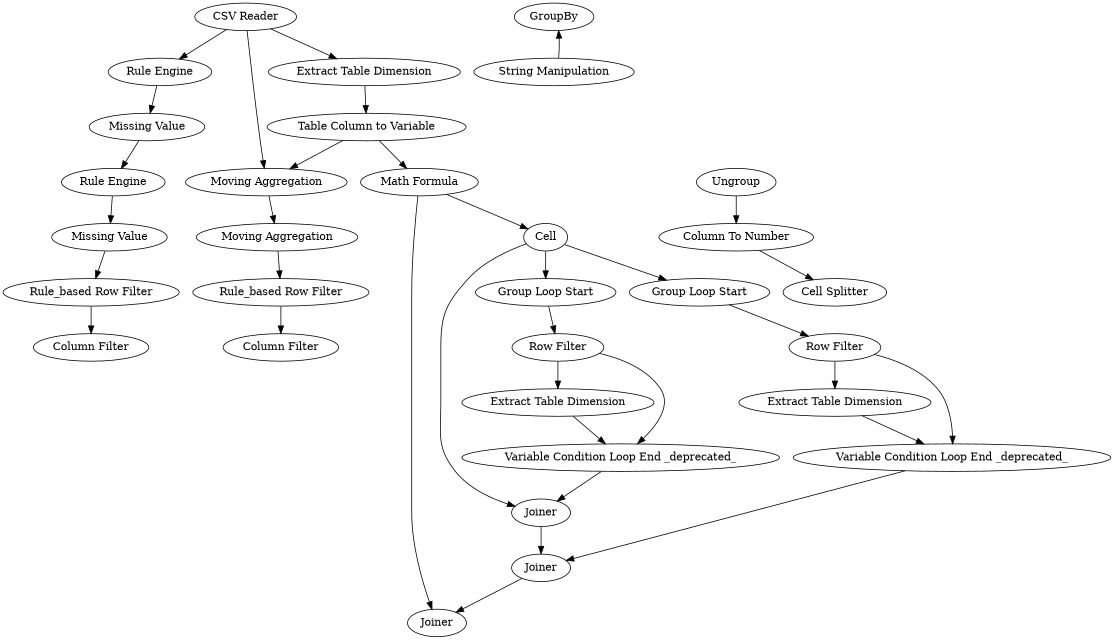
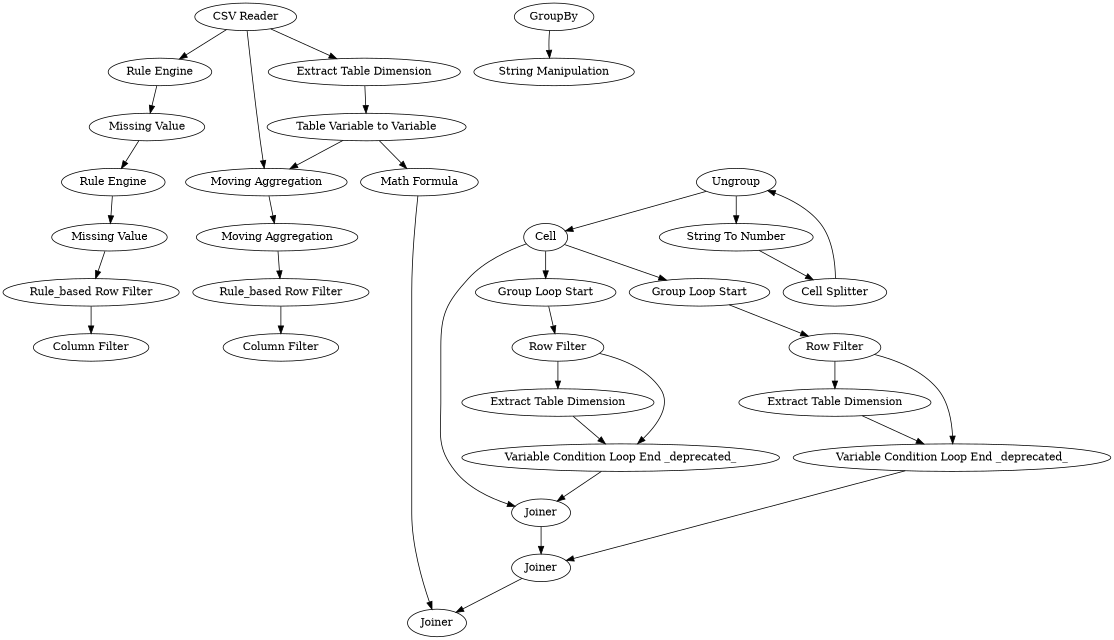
(559, 48) -> (549, 40)
(367, 127) -> (367, 127)
(484, 210) -> (640, 210)
none -> (821, 225)
(736, 237) -> (736, 237)
